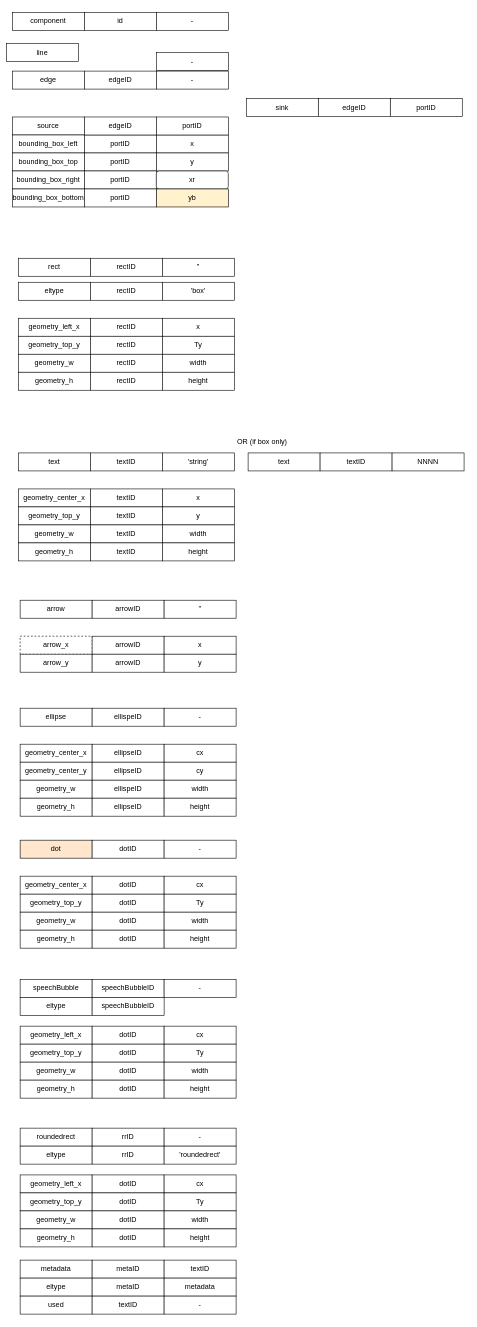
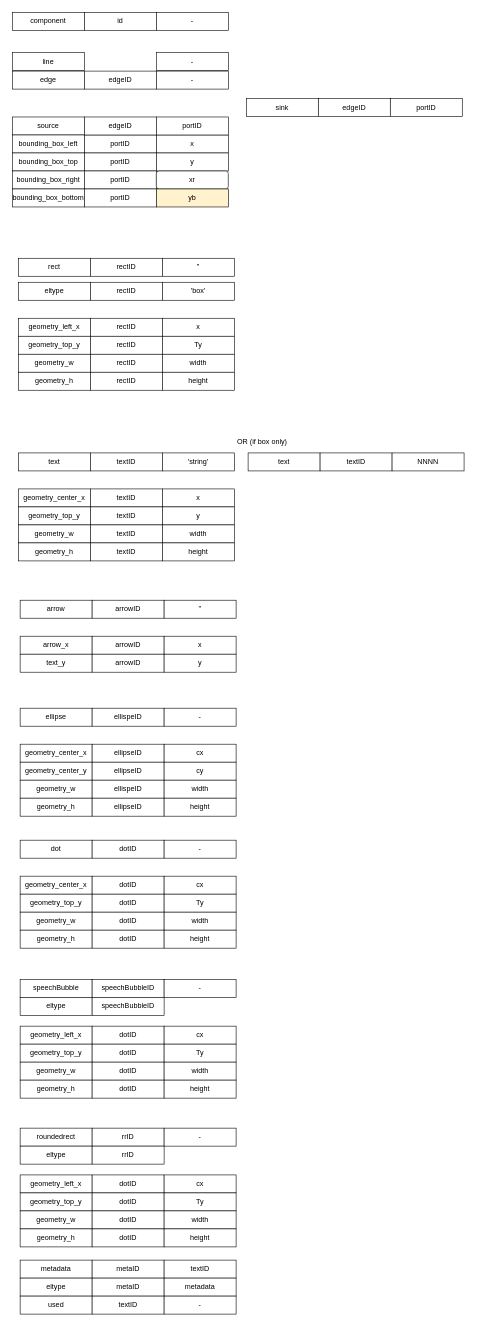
(42, 53) -> (48, 62)
(56, 645) -> (56, 645)
(56, 663) -> (56, 663)
(56, 849) -> (56, 849)
(200, 1155) -> none
